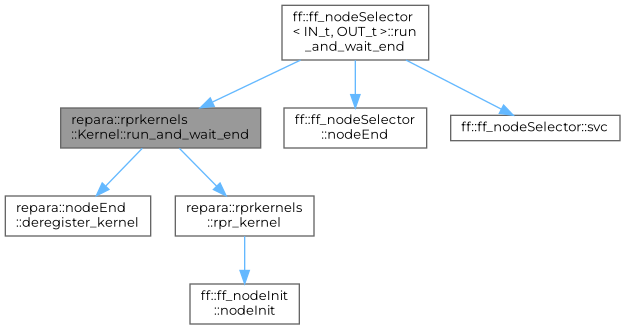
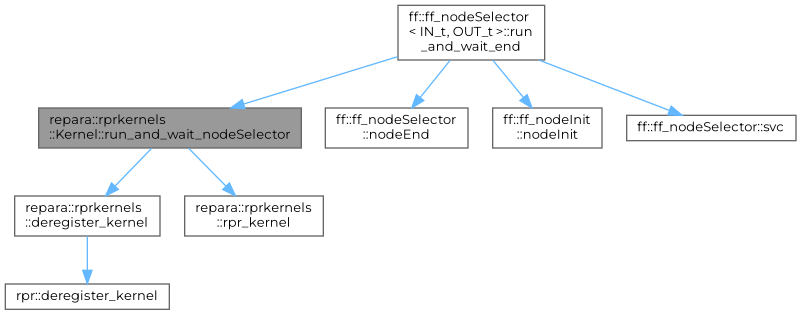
(161, 128) -> (170, 128)
(78, 216) -> (87, 216)
(245, 253) -> (508, 79)
none -> (87, 297)
